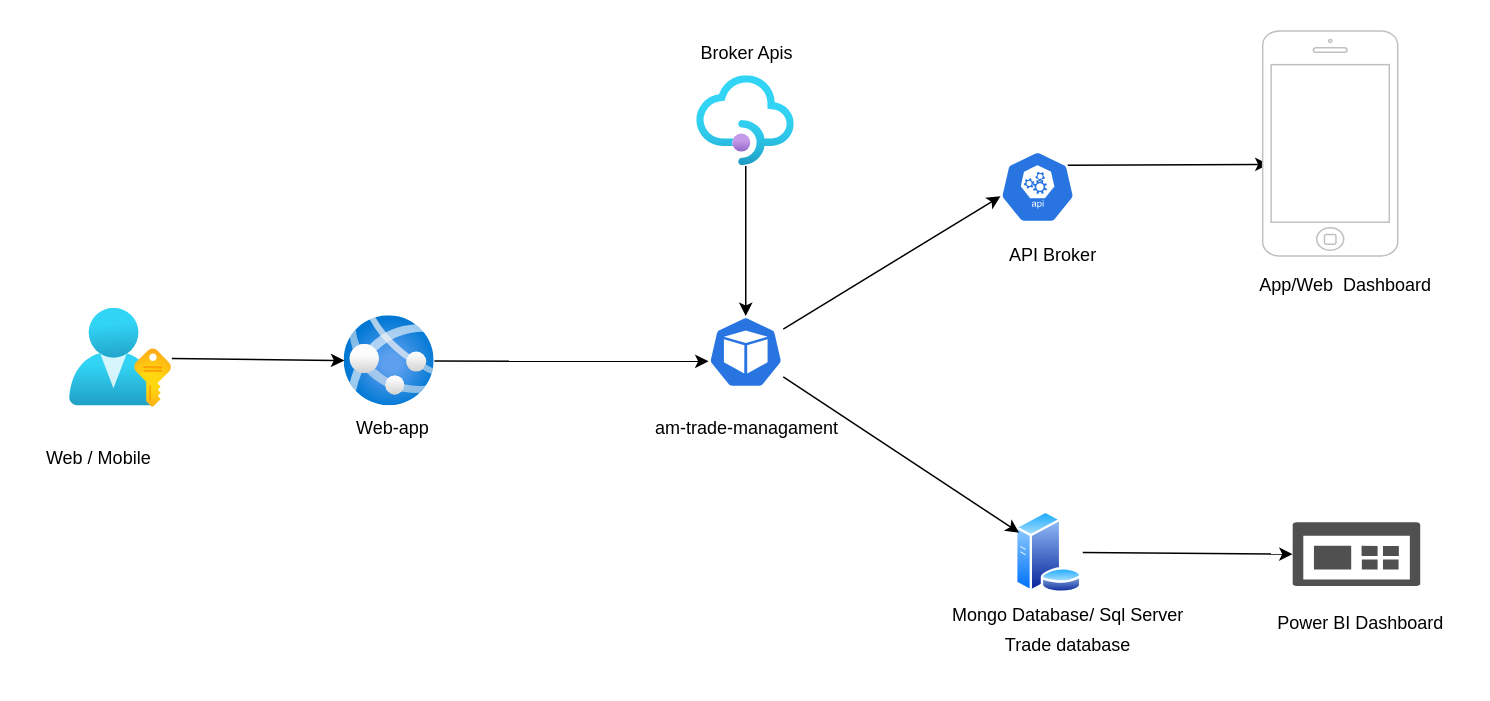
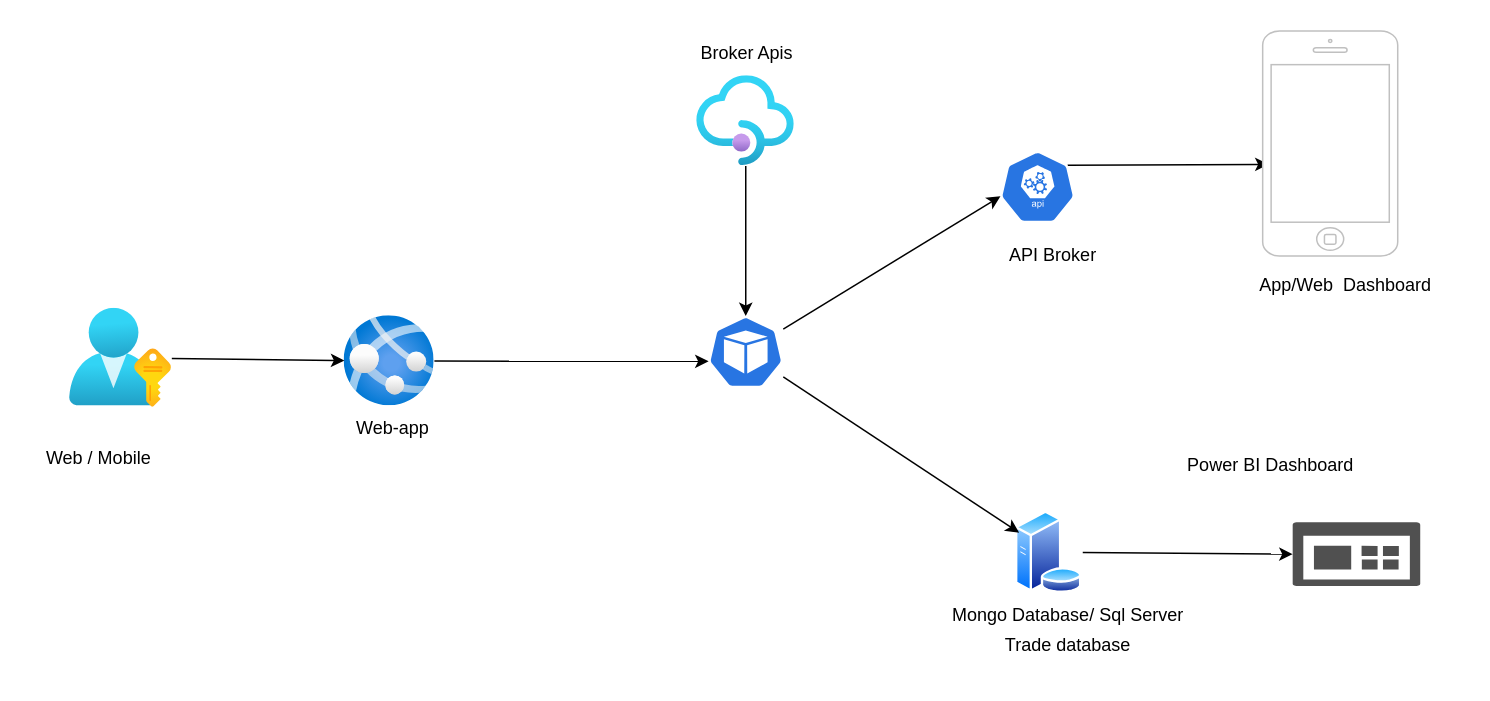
(746, 428) -> none
(1360, 623) -> (1270, 466)
